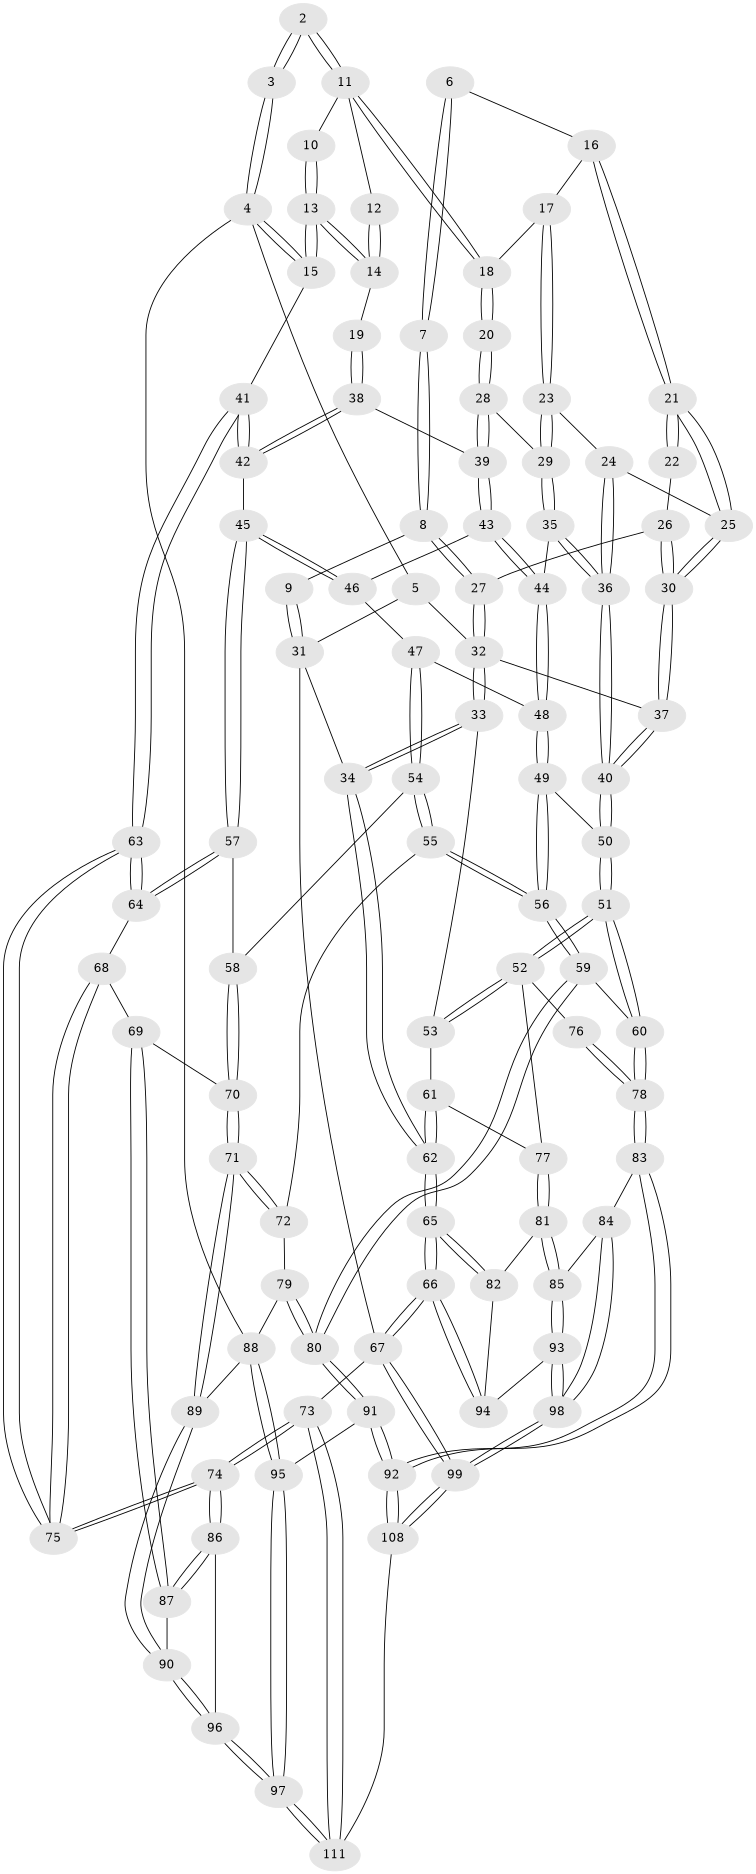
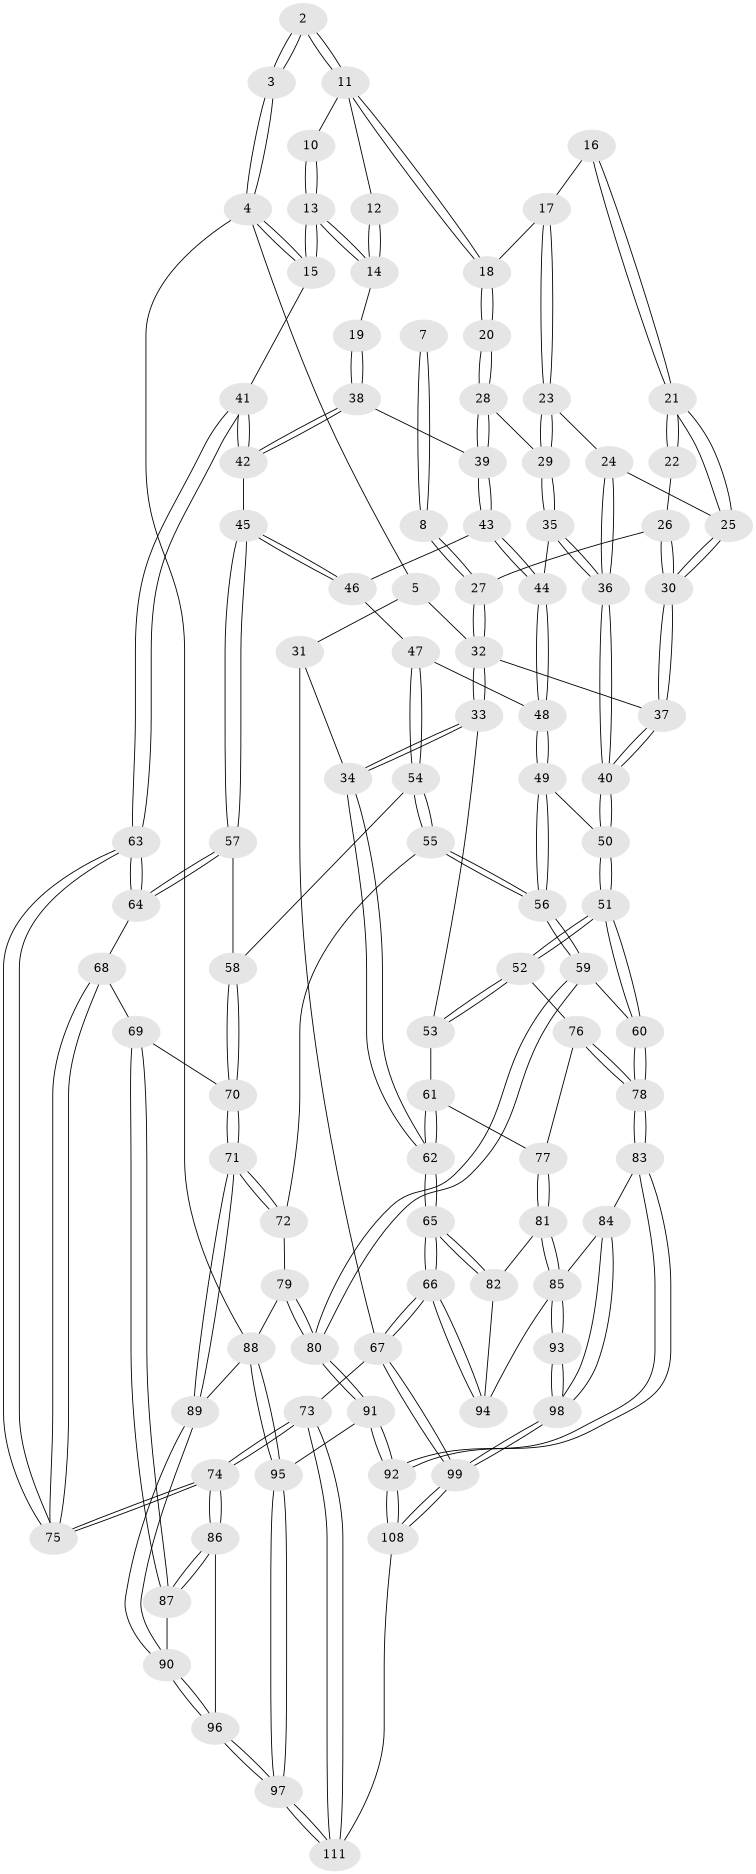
(450, 83) -> none
(289, 589) -> none
(533, 1072) -> (560, 1095)
(520, 1380) -> (517, 1347)
